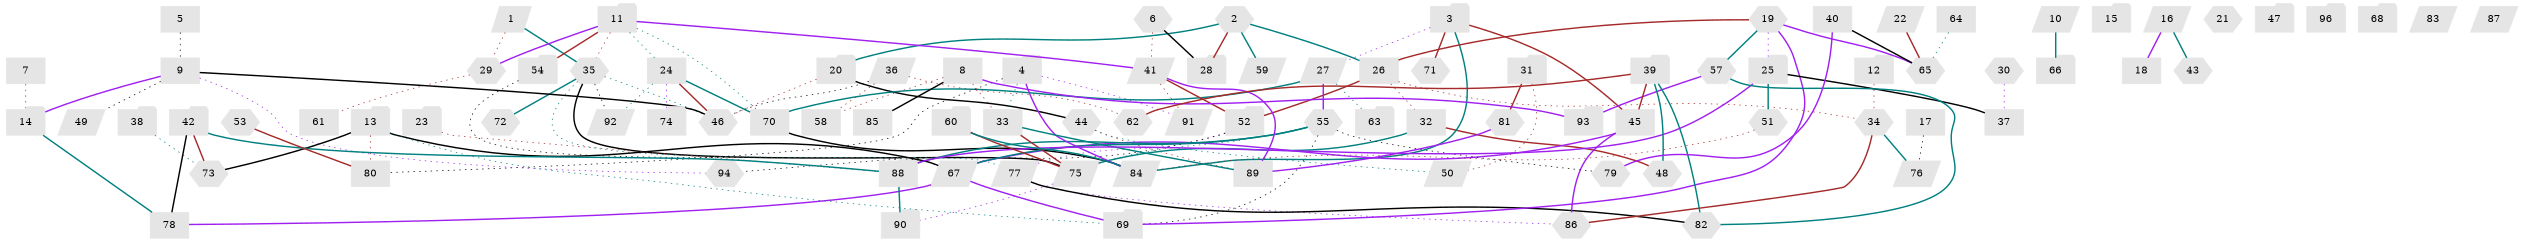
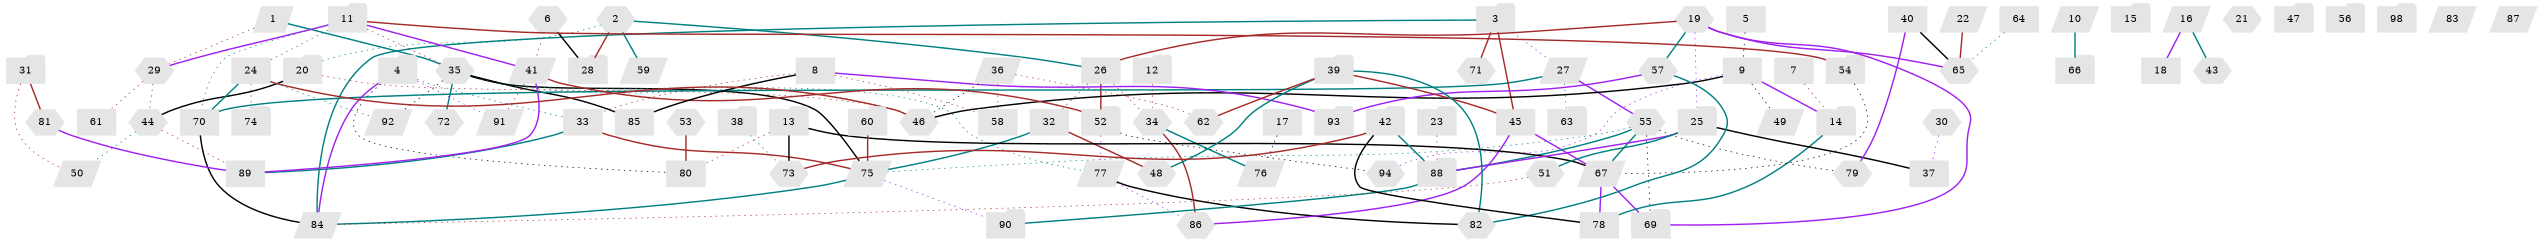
(2326, 19) -> (2345, 19)
(2378, 19) -> (2397, 19)
(1037, 40) -> (412, 45)
none -> (543, 92)
none -> (151, 97)
(1046, 149) -> (592, 211)
(745, 192) -> none
